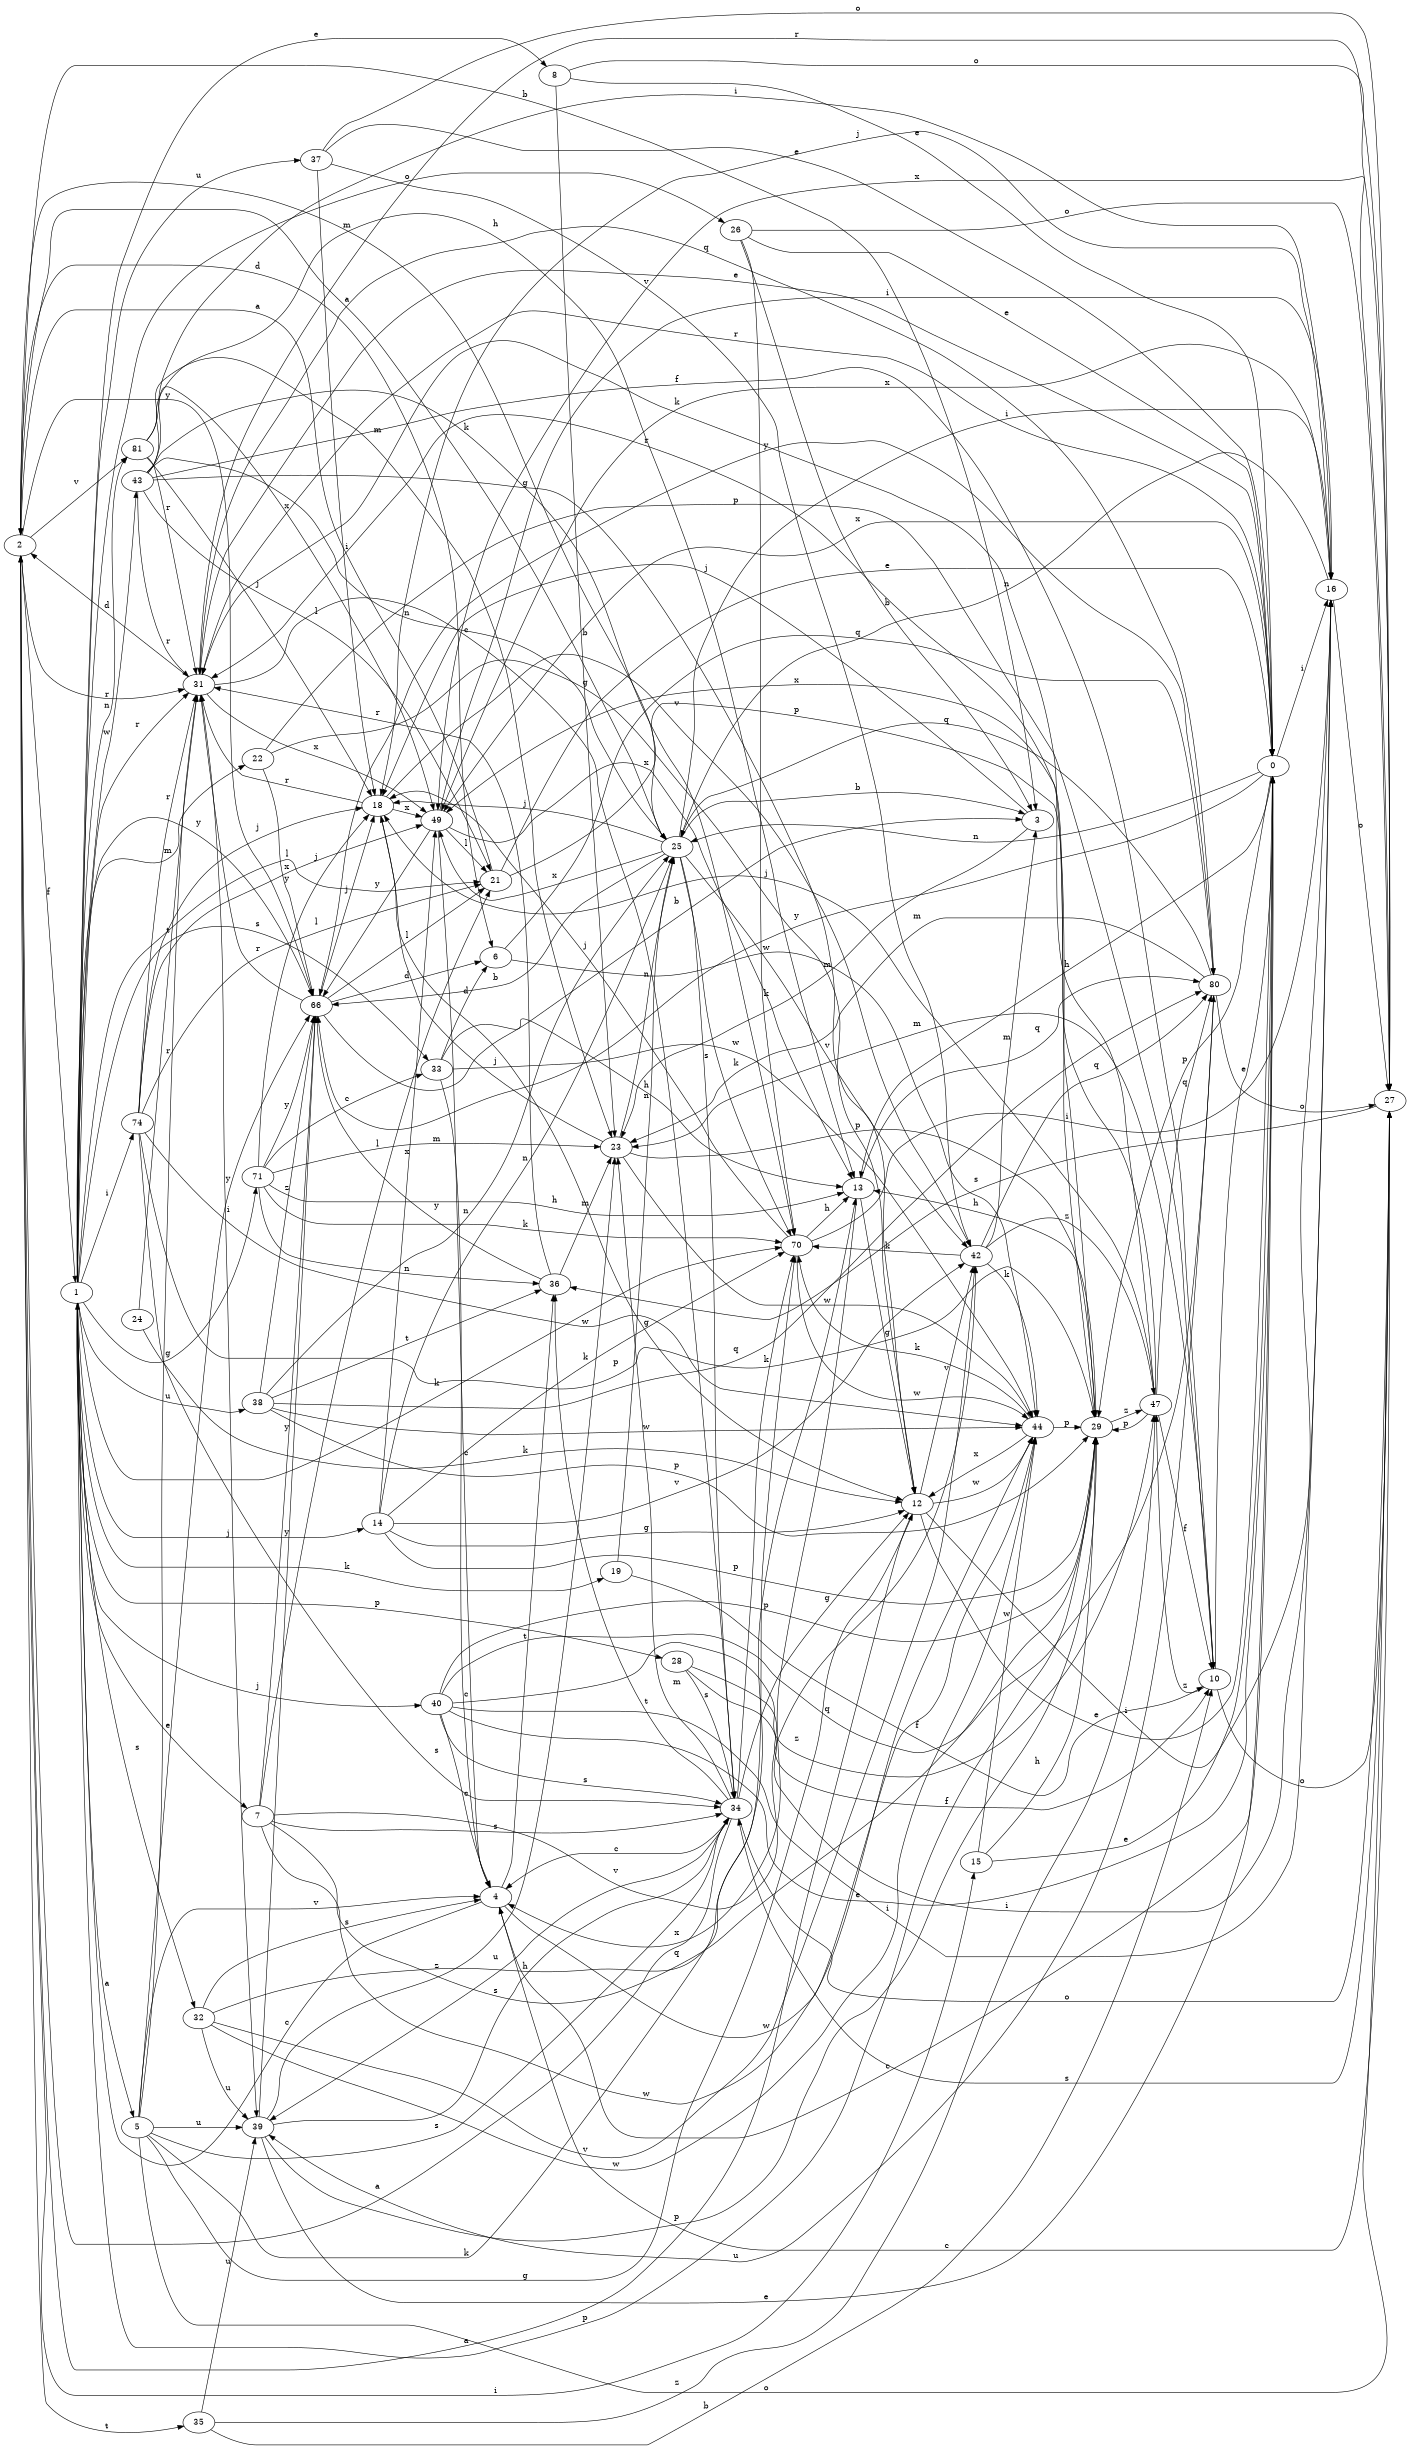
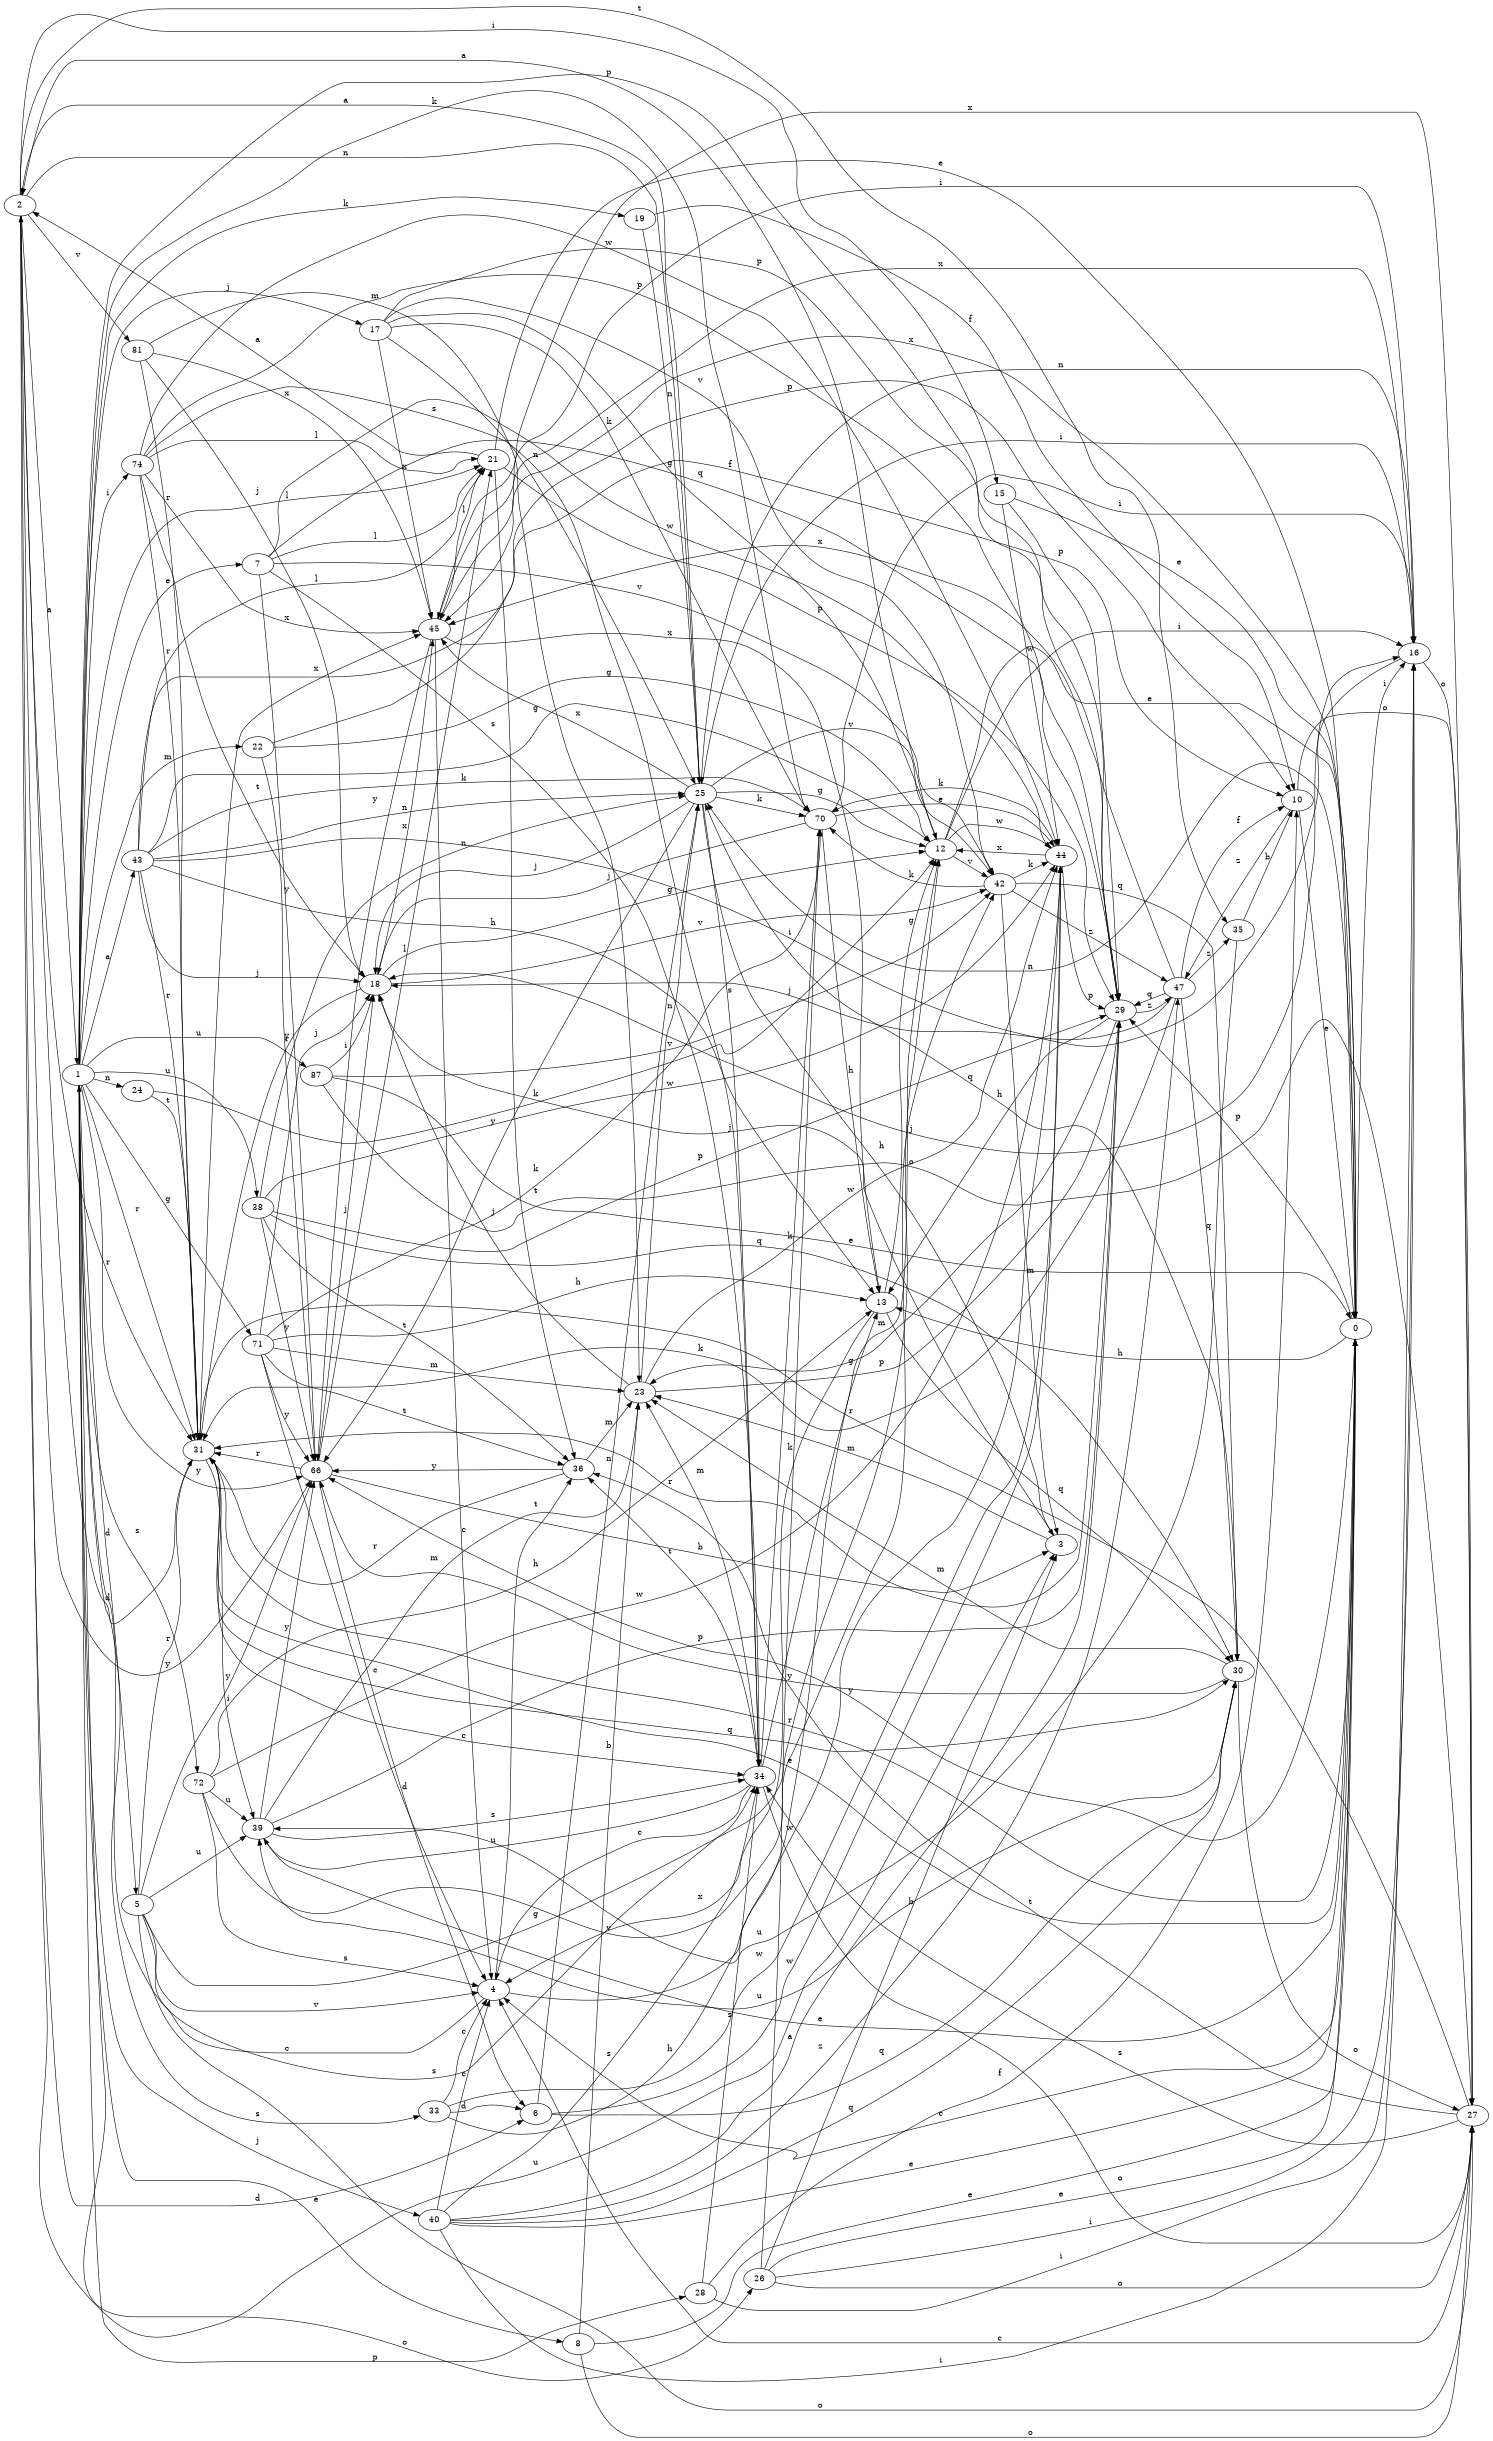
(525, 95) -> (536, 2162)
(316, 160) -> (316, 1075)
(347, 225) -> (346, 153)
(107, 732) -> (108, 957)
(858, 788) -> (882, 1146)
none -> (824, 799)
(437, 820) -> (434, 629)
(258, 827) -> (258, 787)
(89, 849) -> (105, 1082)
(48, 892) -> (49, 610)
none -> (512, 964)
none -> (210, 978)
(496, 978) -> (493, 1121)
(1215, 985) -> (1238, 1671)
(1133, 1106) -> (942, 1284)
(331, 1114) -> (359, 1670)
(976, 1180) -> (1031, 1902)
(287, 1188) -> (287, 1327)
(407, 1269) -> (405, 1411)
(917, 1393) -> (941, 800)
(1126, 1423) -> (1150, 994)
none -> (613, 1456)
(378, 1524) -> (375, 330)
(766, 1605) -> (790, 2037)
(1038, 1762) -> (1061, 552)
(42, 1828) -> none
none -> (1388, 1959)
(437, 1966) -> (434, 1558)
(689, 1975) -> none
(107, 1984) -> (108, 1533)
(199, 2018) -> (199, 1783)
(917, 2182) -> (1207, 961)
